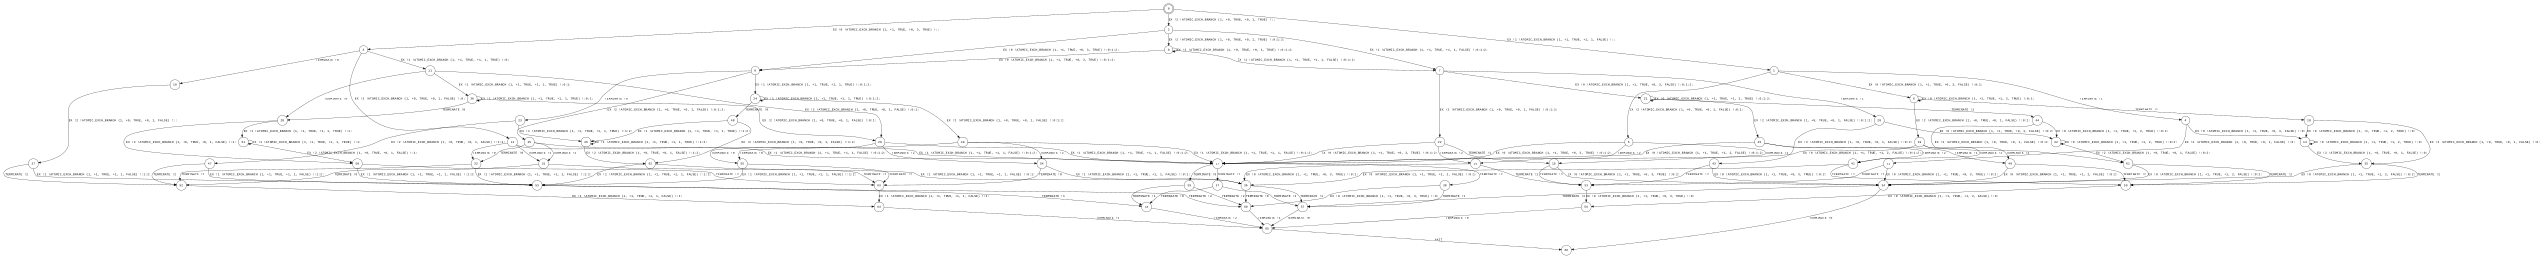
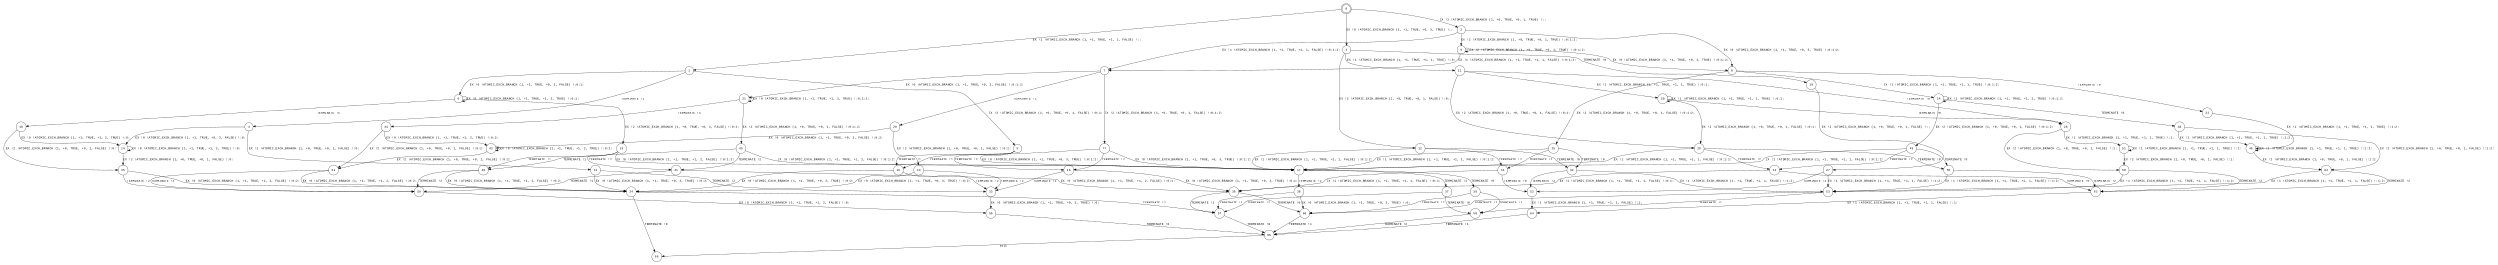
(210, 164) -> none
